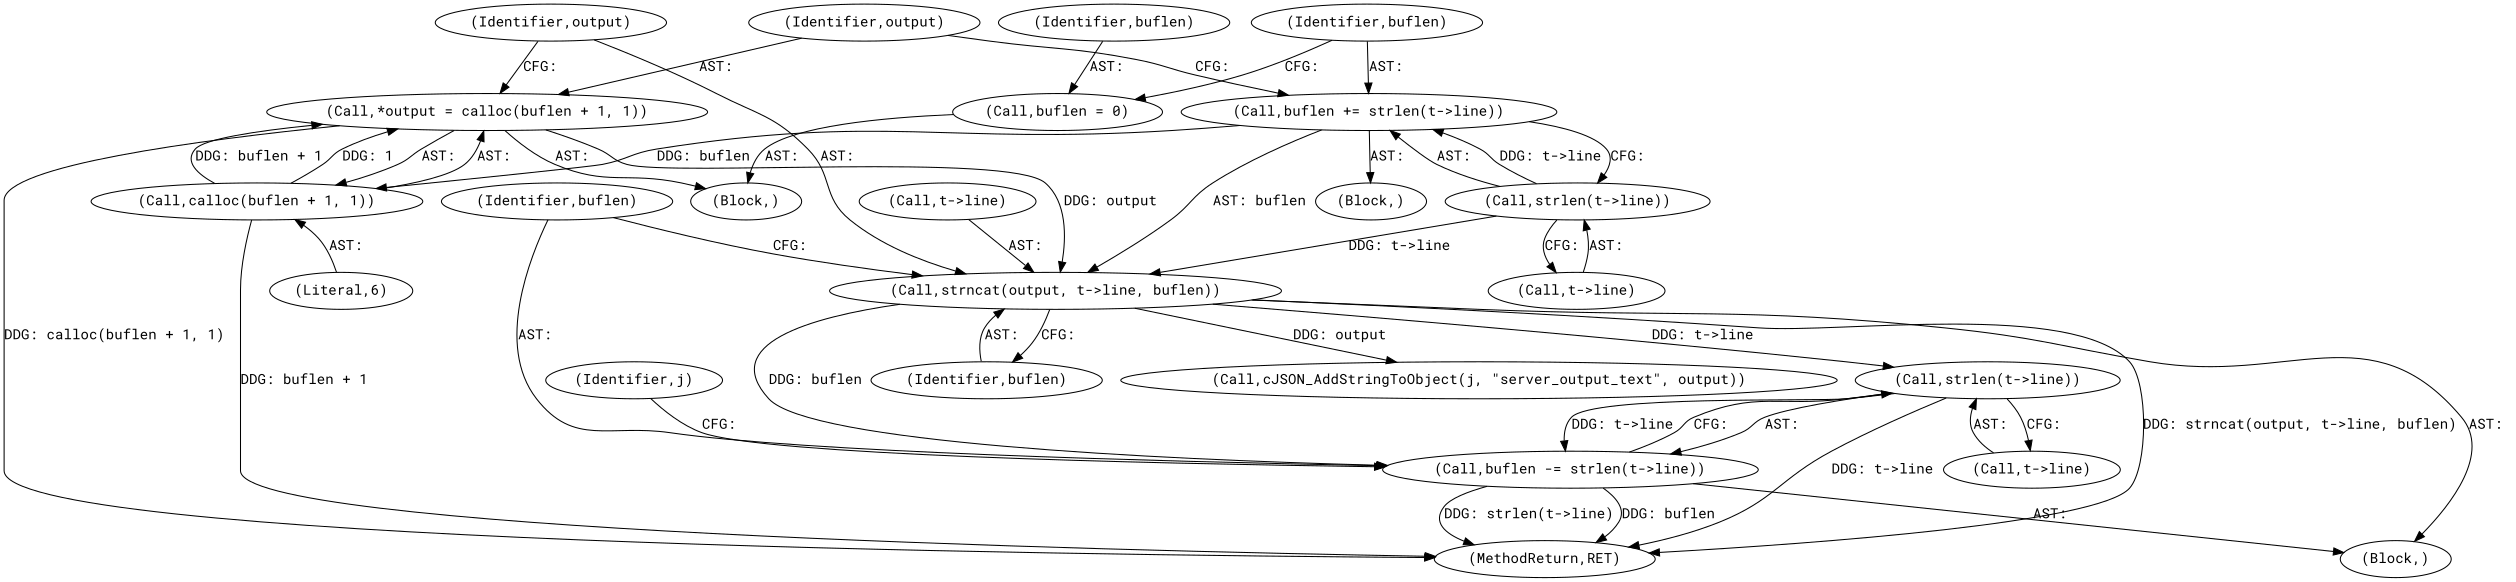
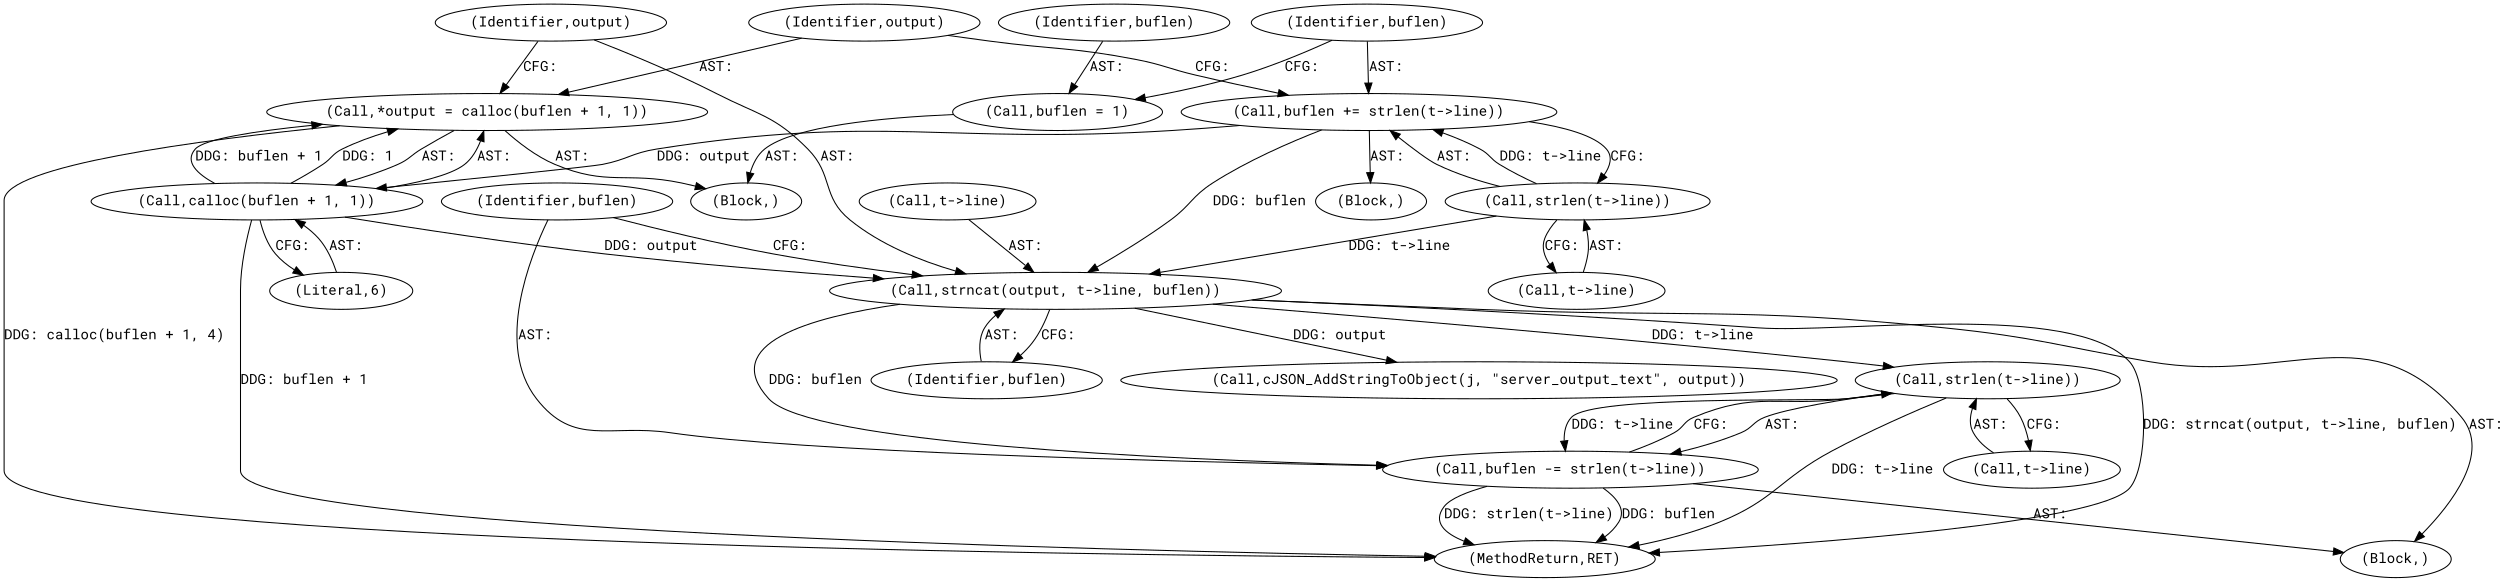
(1058, 112) -> (1058, 112)
(704, 157) -> (704, 157)
(835, 167) -> (608, 254)
(1260, 201) -> (1260, 201)
none -> (272, 249)
(115, 336) -> (115, 336)
(634, 380) -> none
